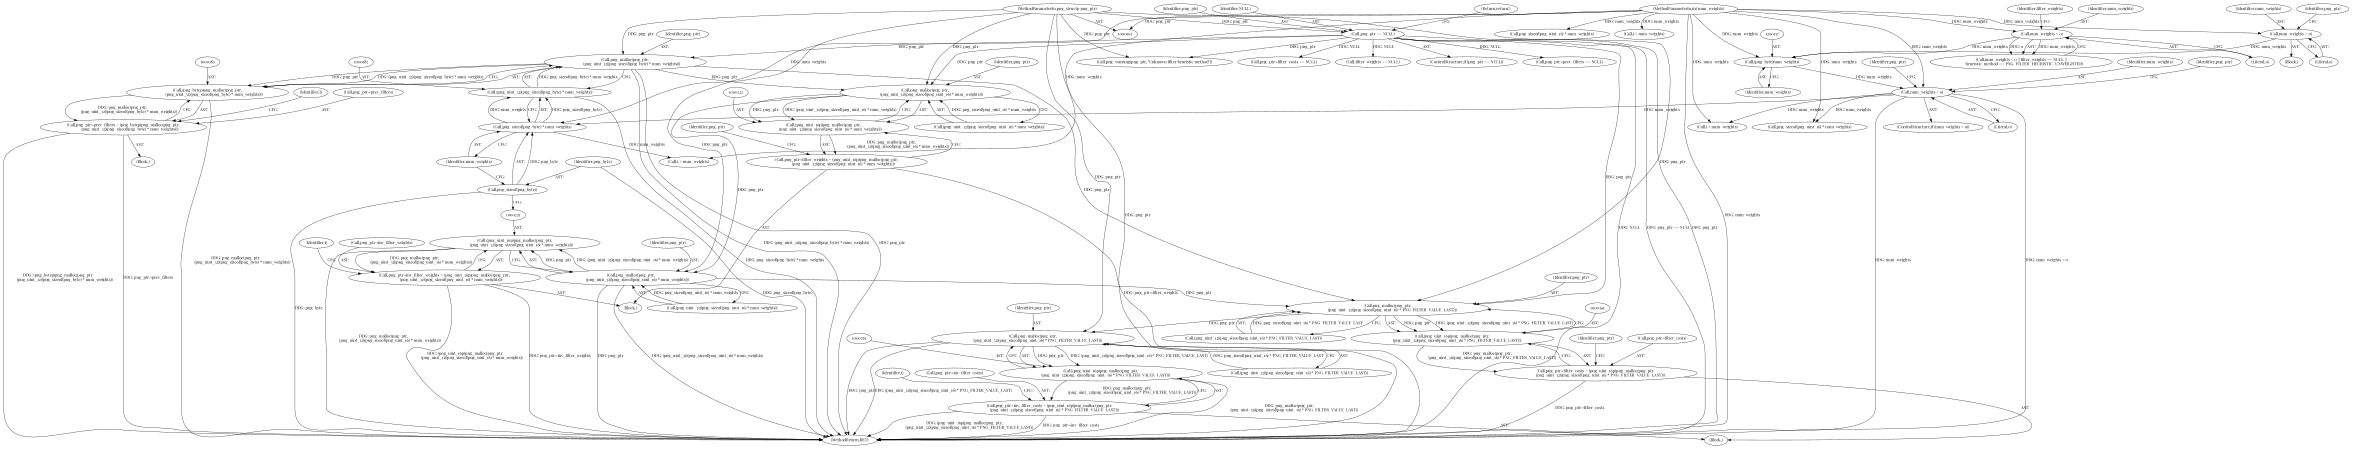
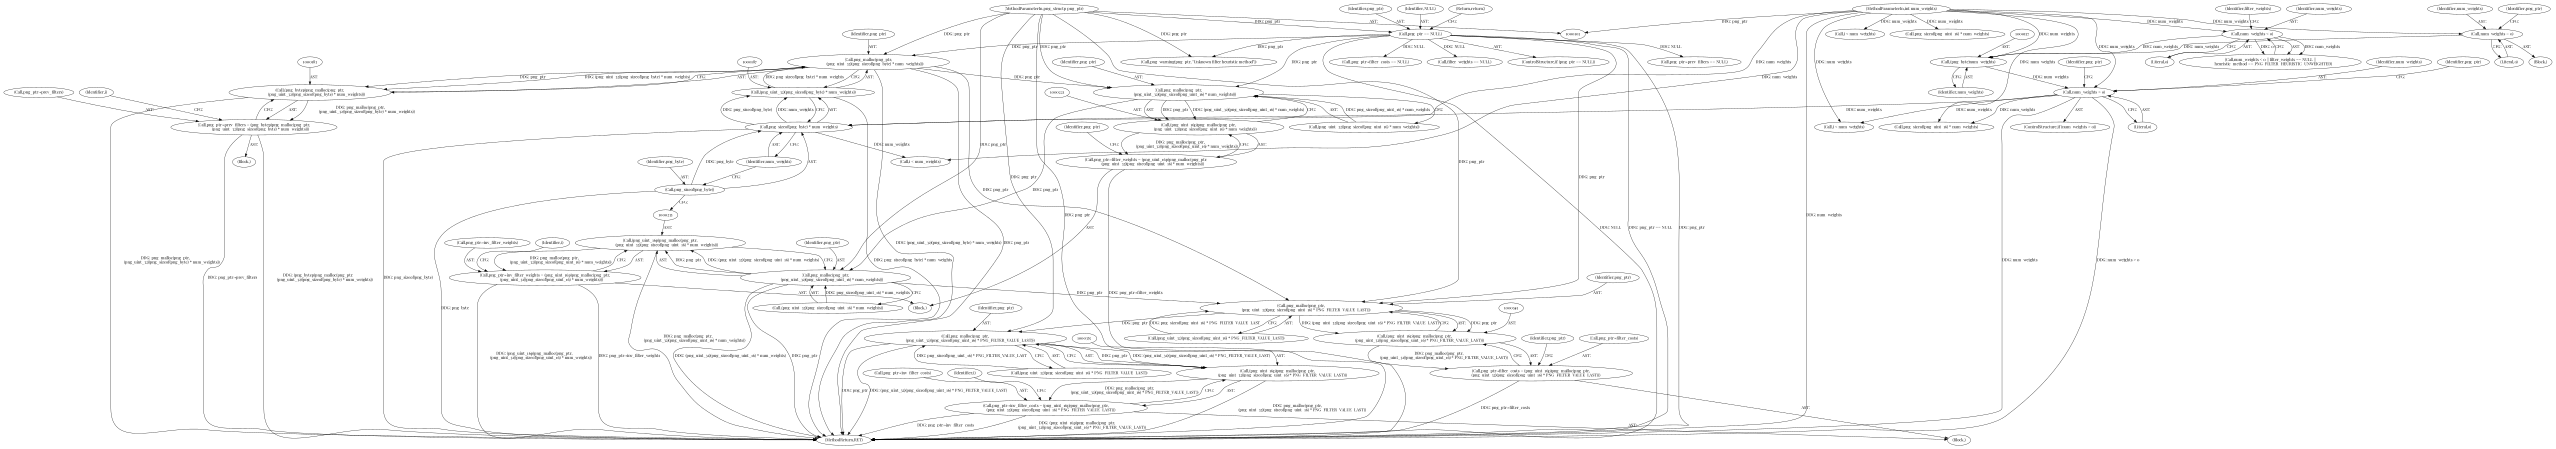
(1772, 34) -> (2022, 34)
(753, 290) -> (383, 322)
